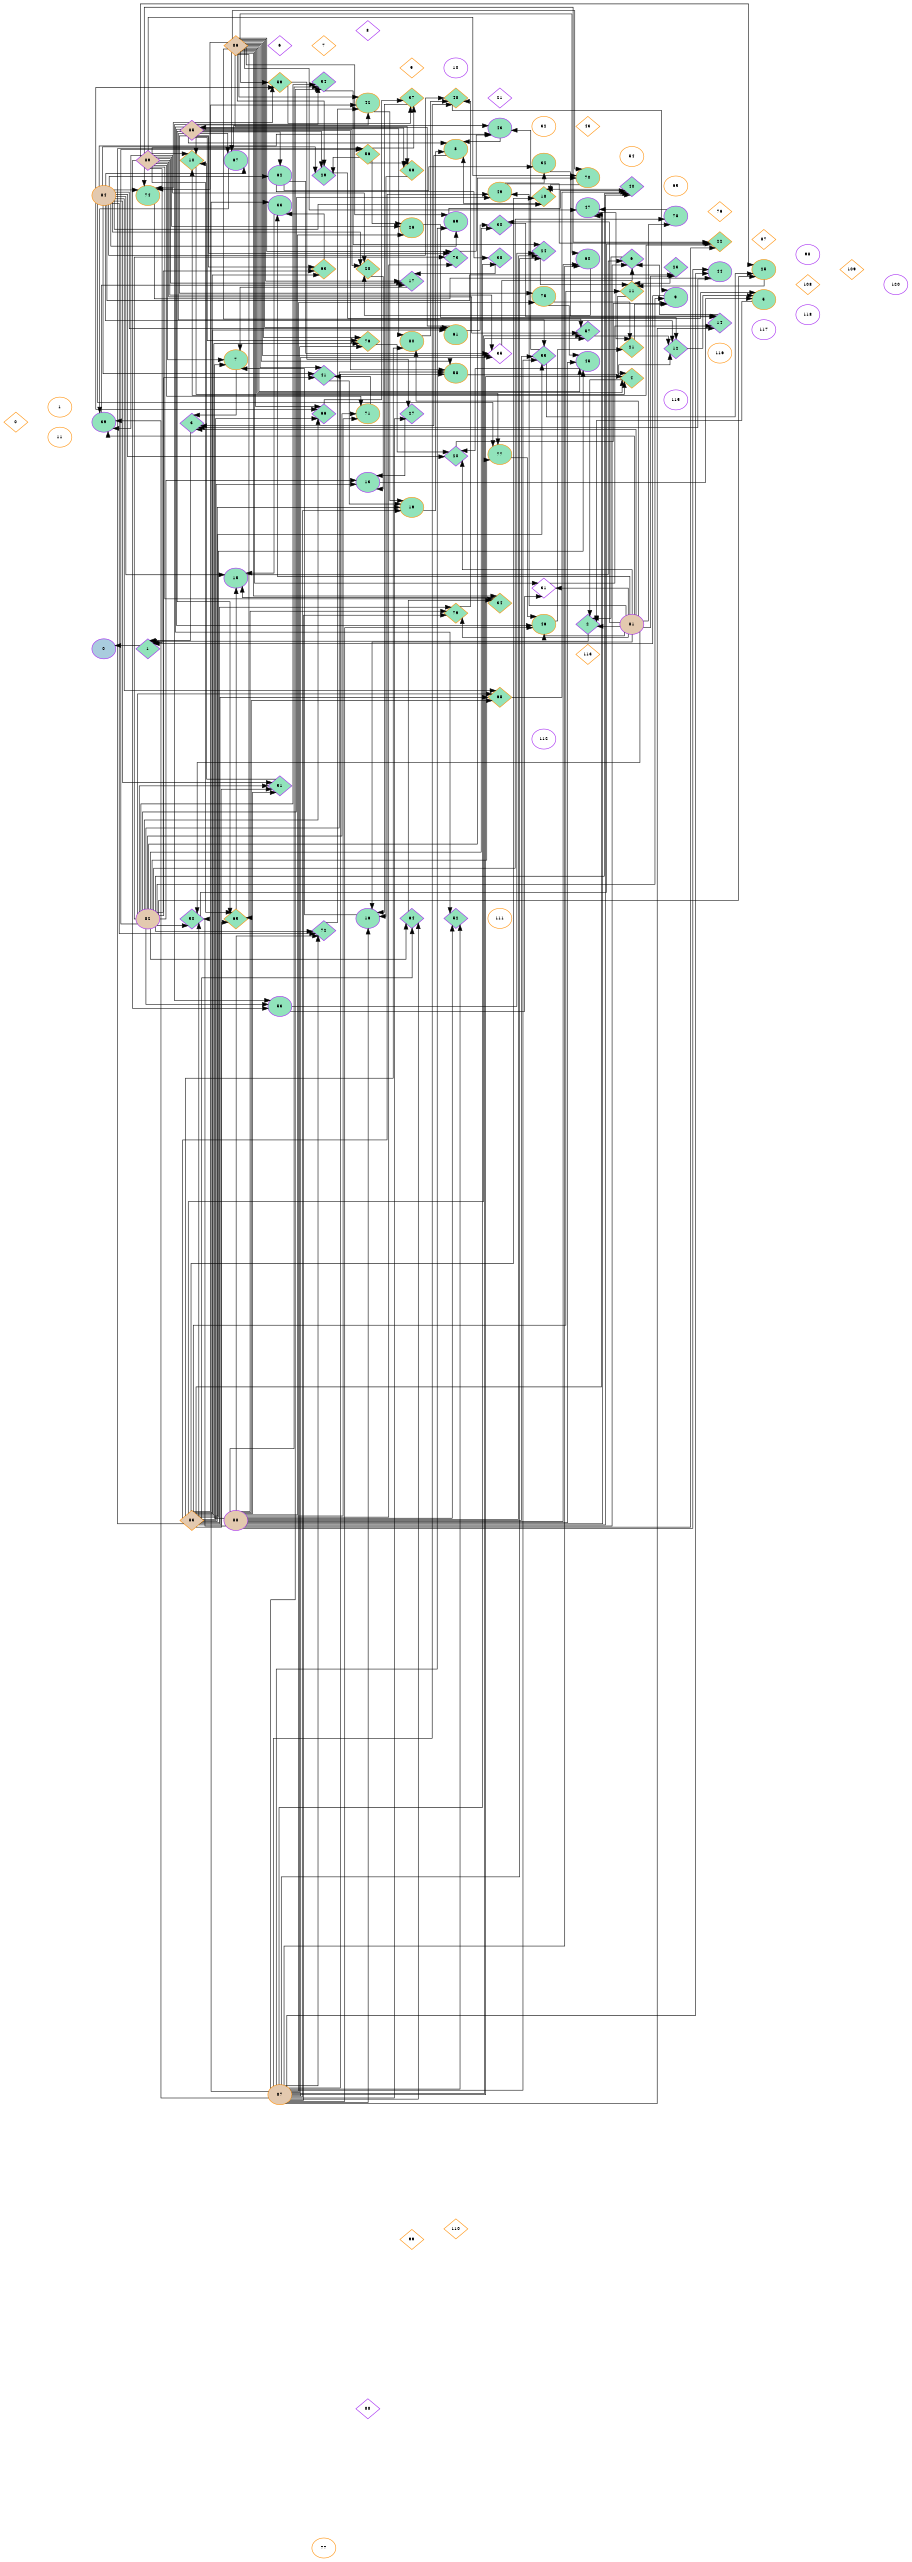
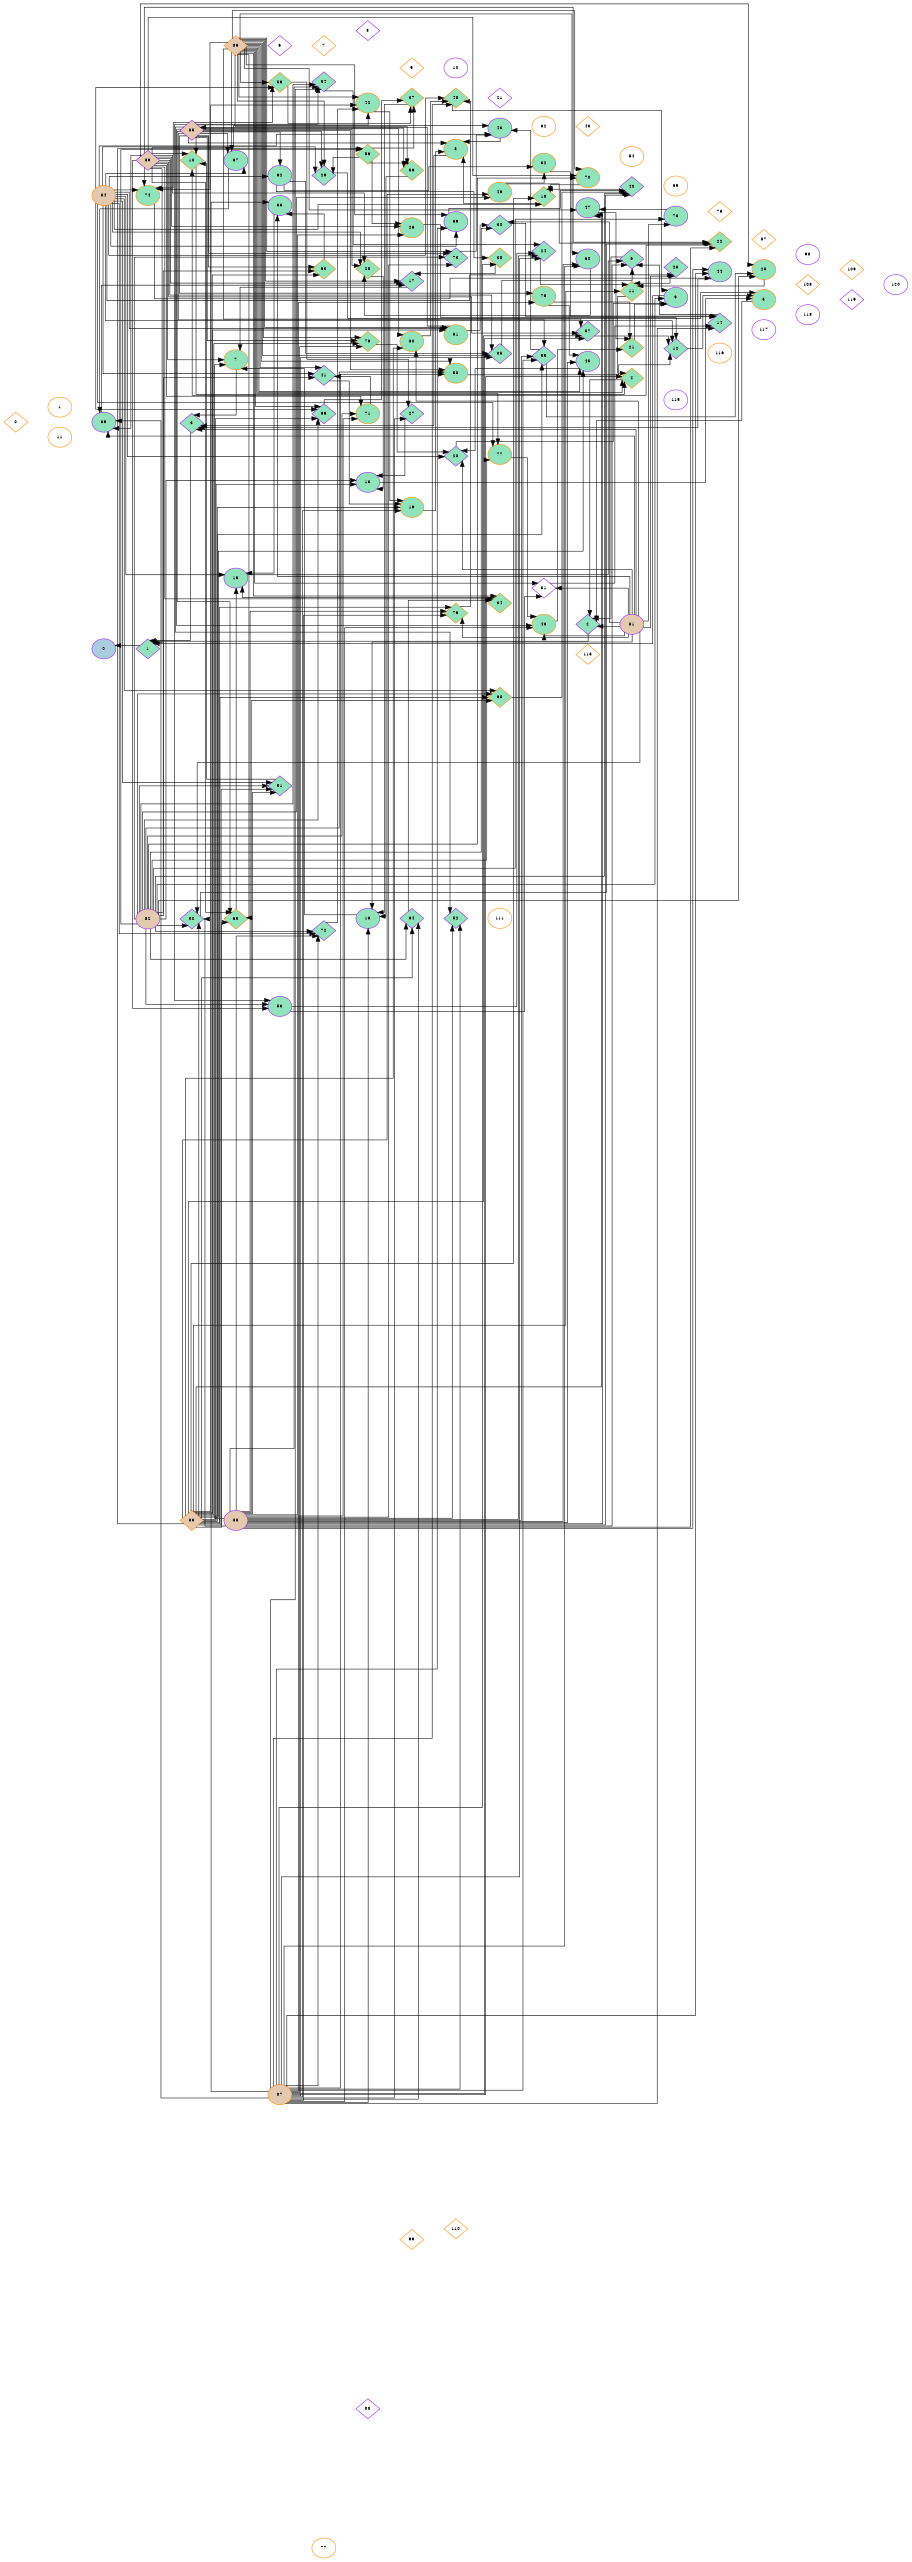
(500, 258) -> (500, 258)
none -> (852, 300)
(500, 354) -> (500, 354)
(529, 447) -> none
(544, 739) -> none
